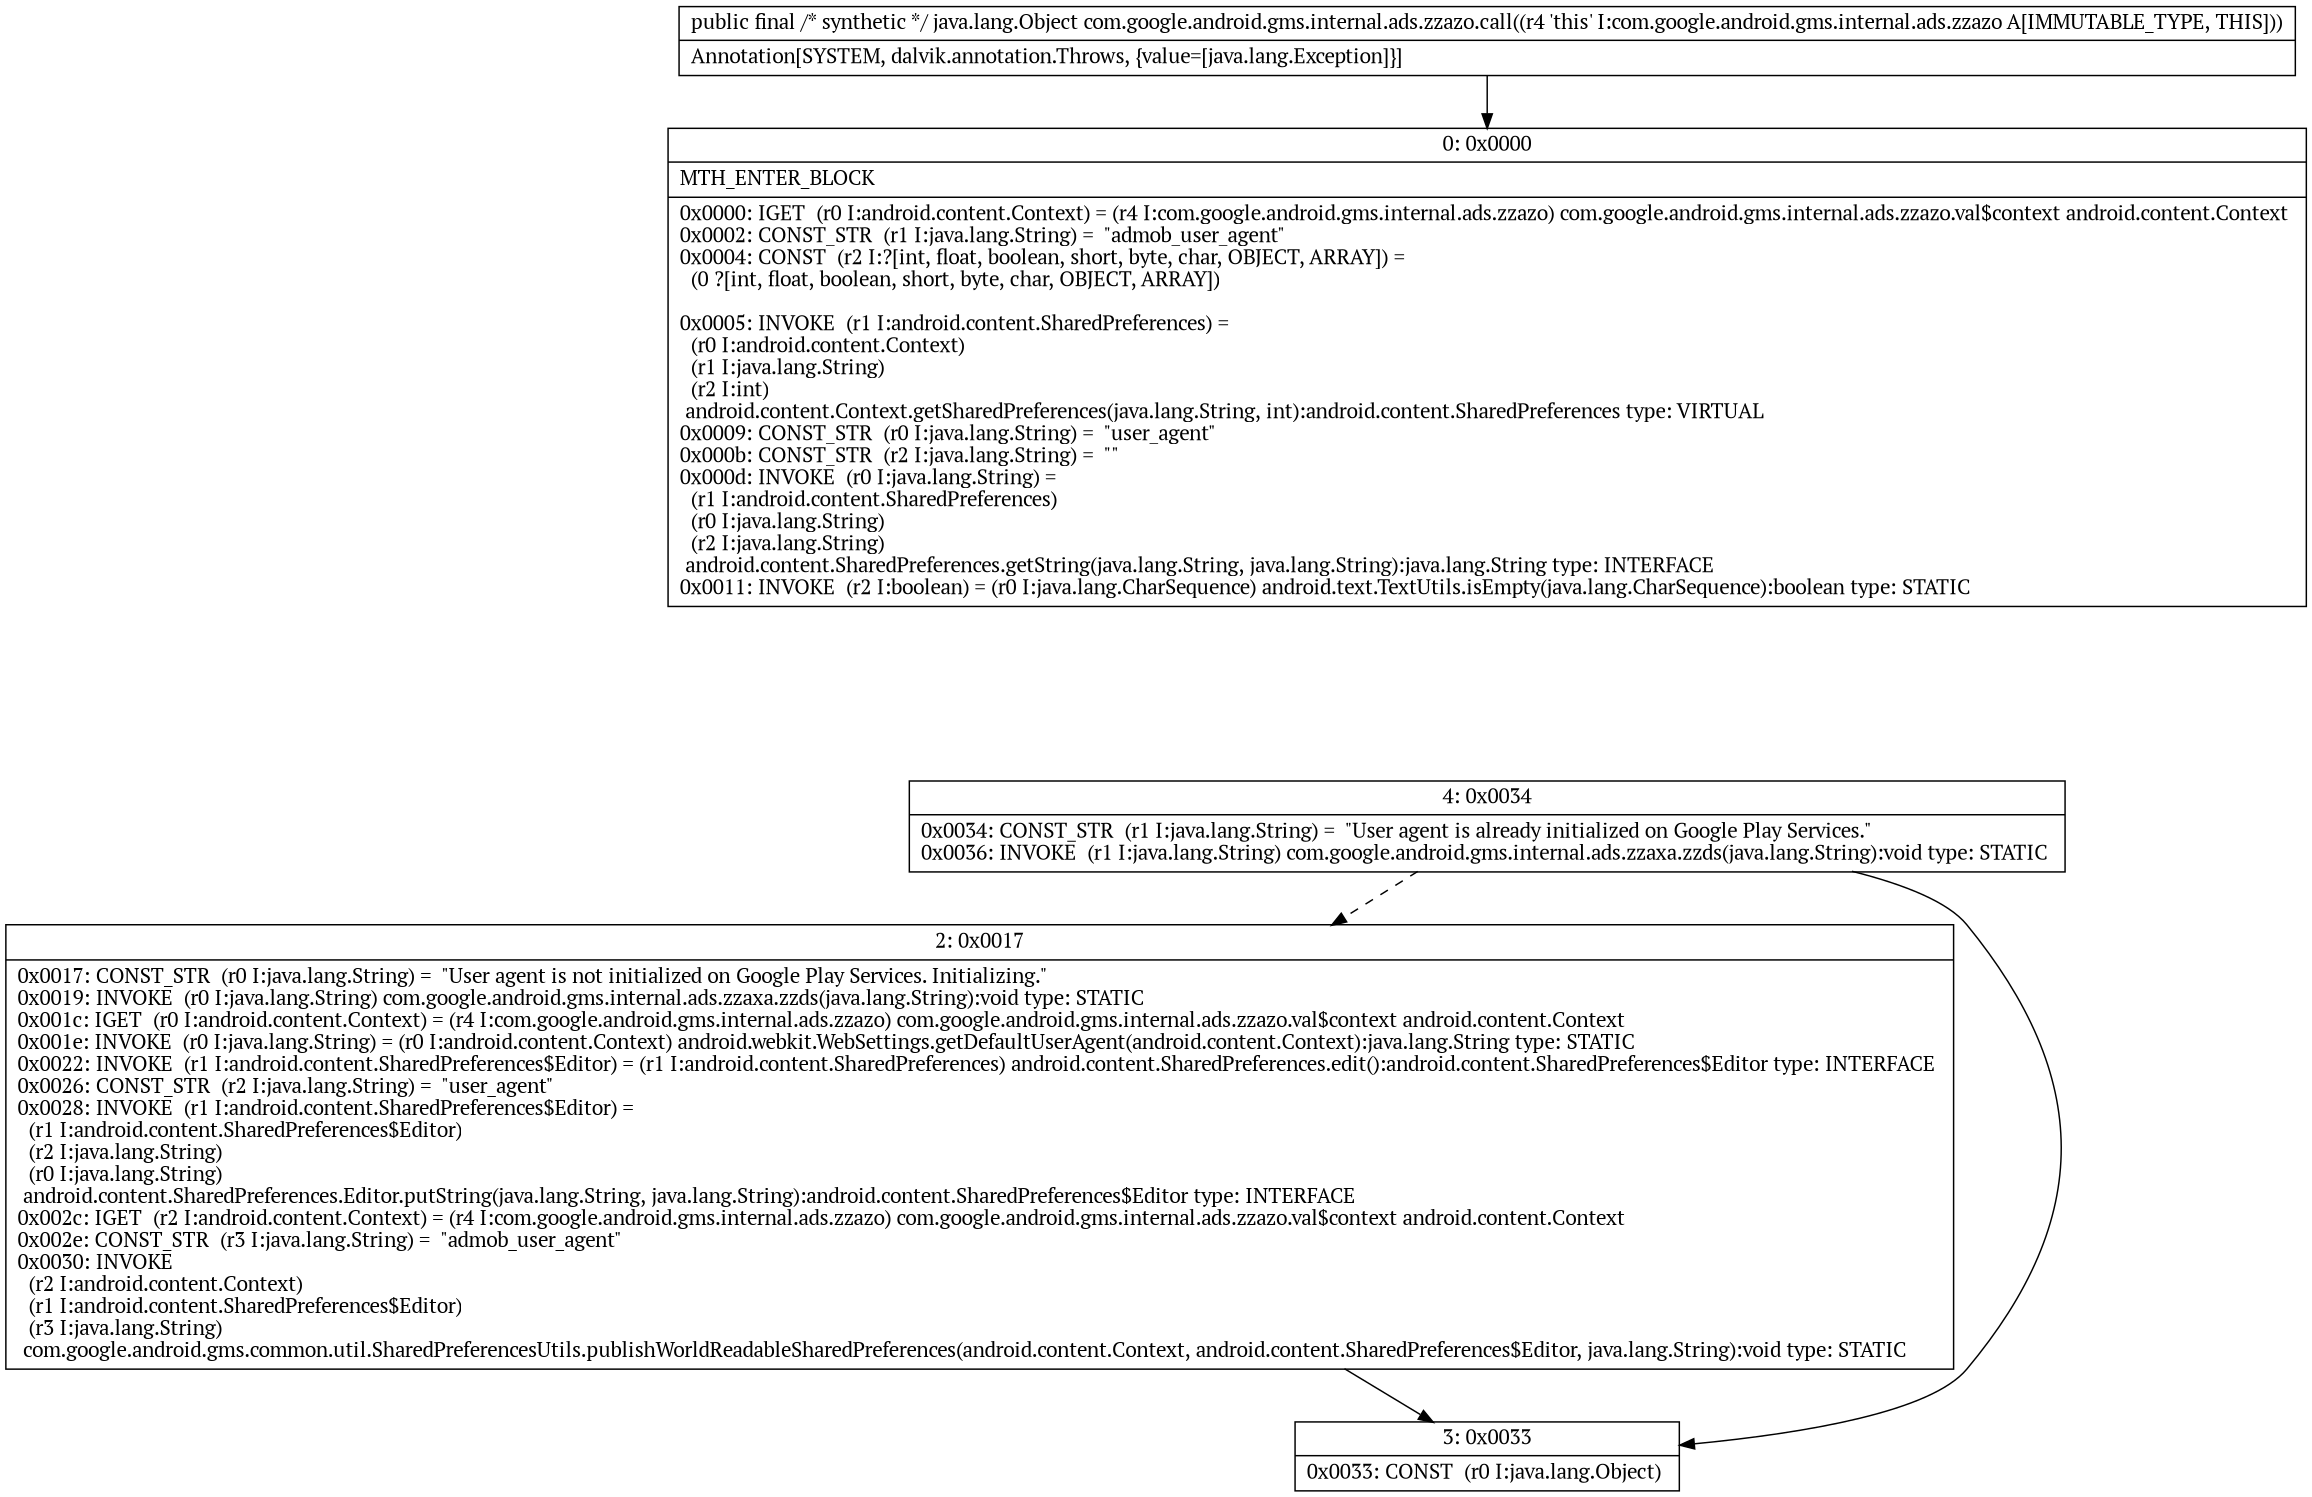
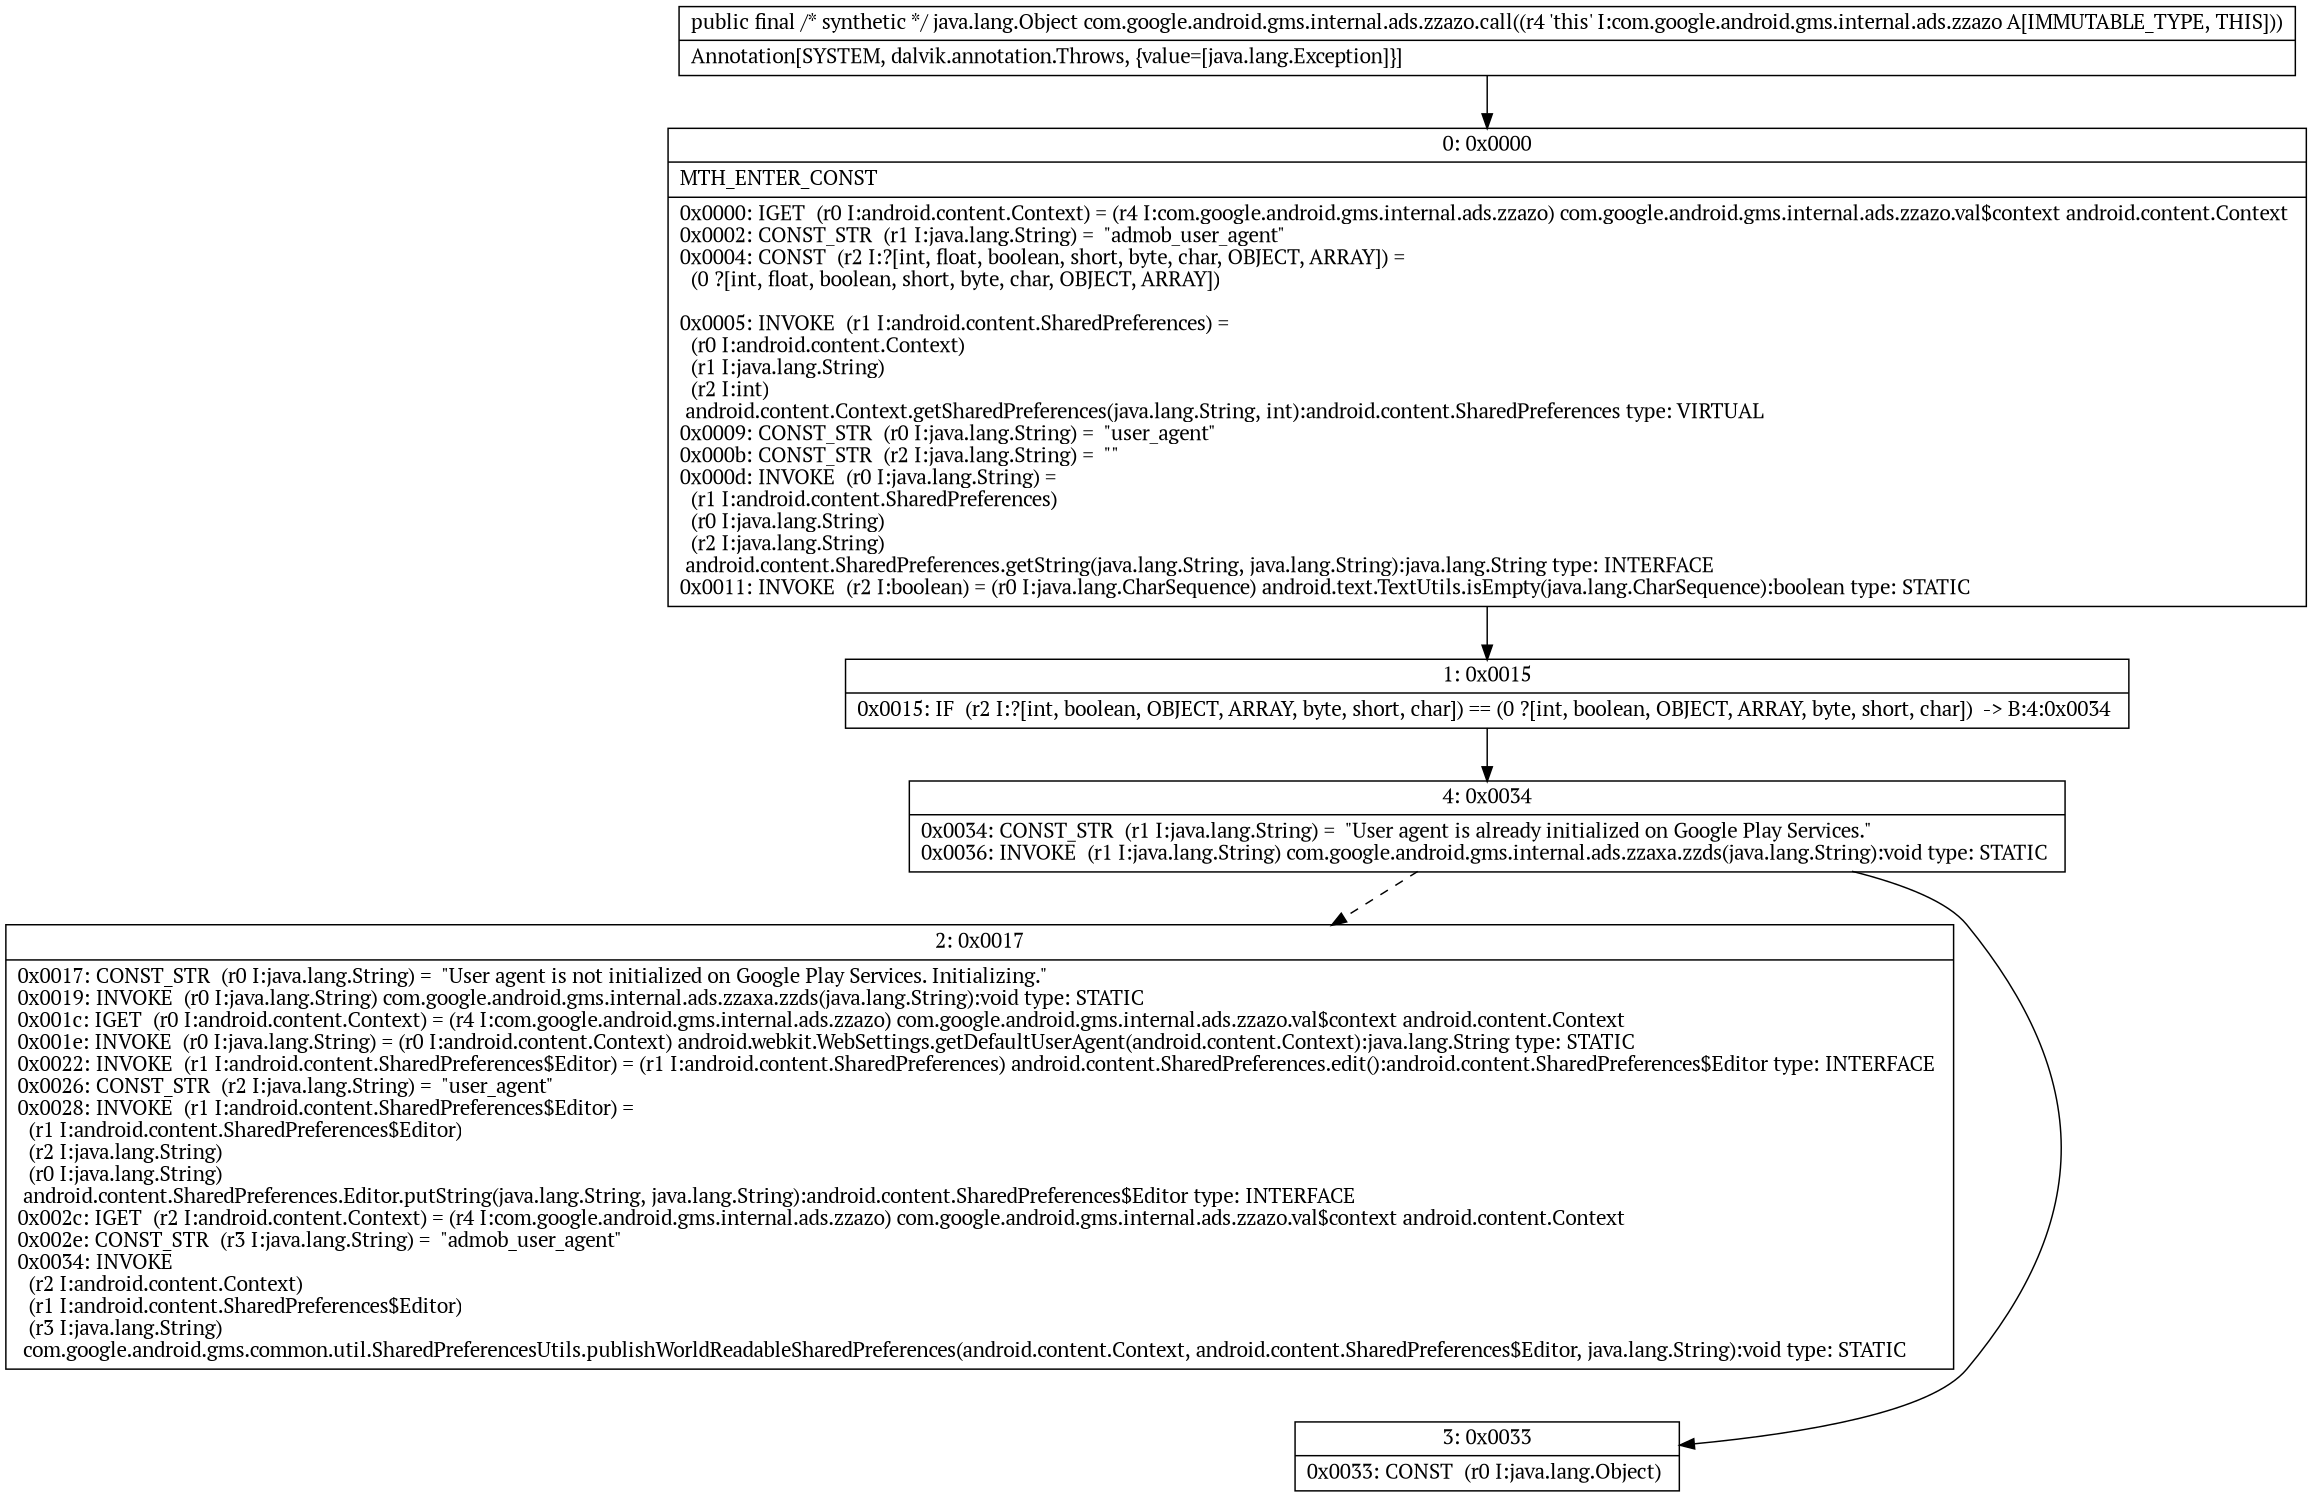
(777, 179) -> (780, 179)
none -> (1487, 694)
(101, 1263) -> (101, 1263)
(1382, 1392) -> none
